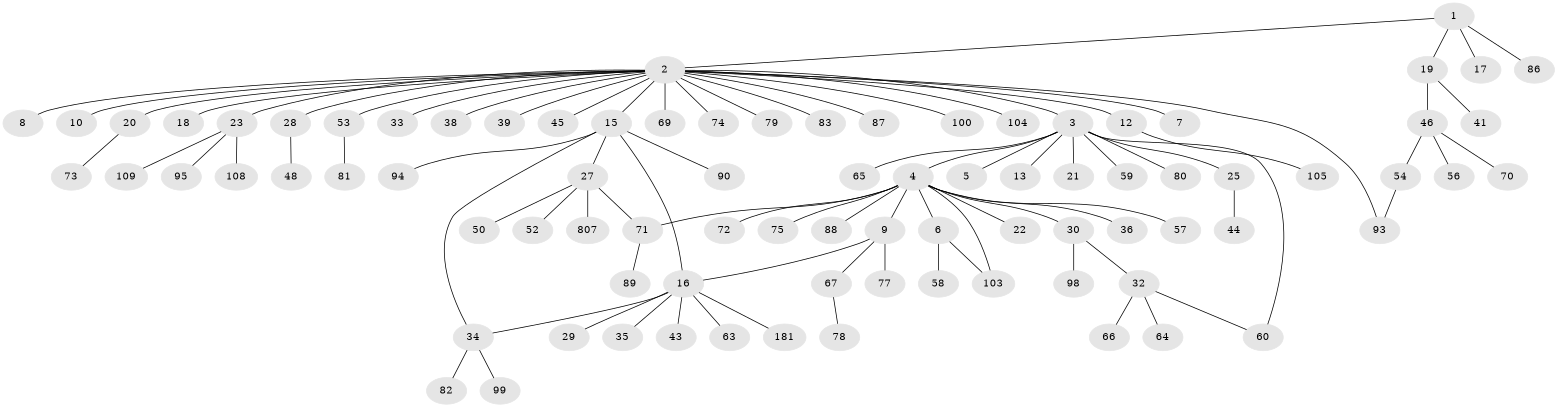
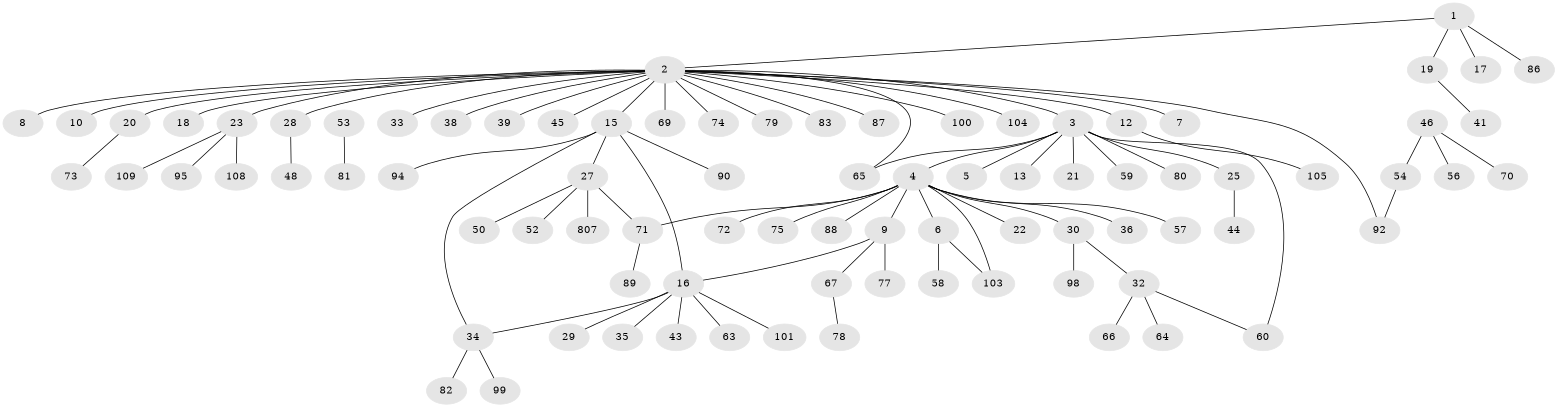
(501, 84) -> (871, 92)
(1427, 97) -> none
(1380, 230) -> (1380, 230)
(785, 337) -> (785, 337)
